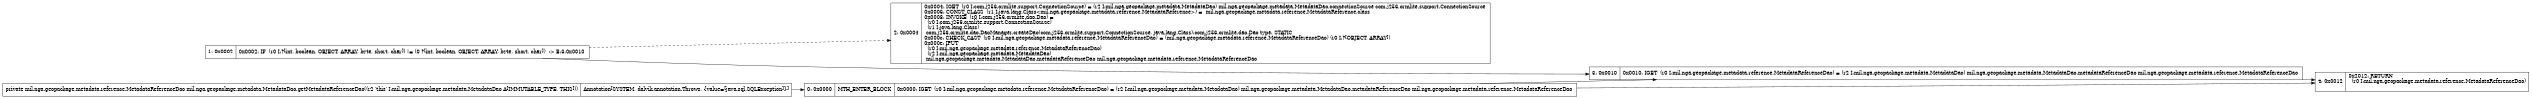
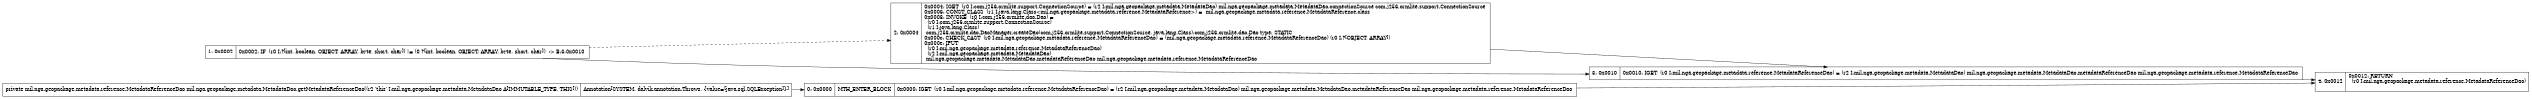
(2372, 76) -> (2372, 76)
(1566, 82) -> (1657, 58)
